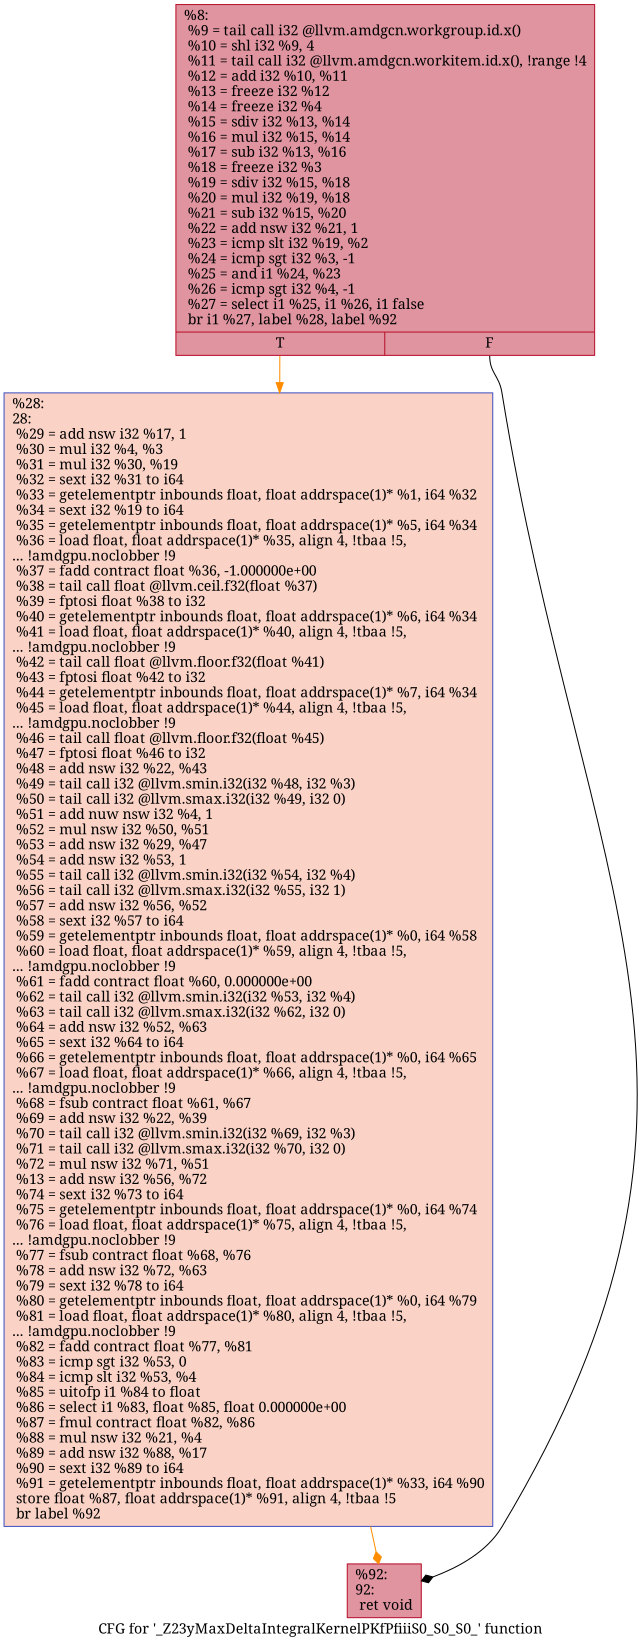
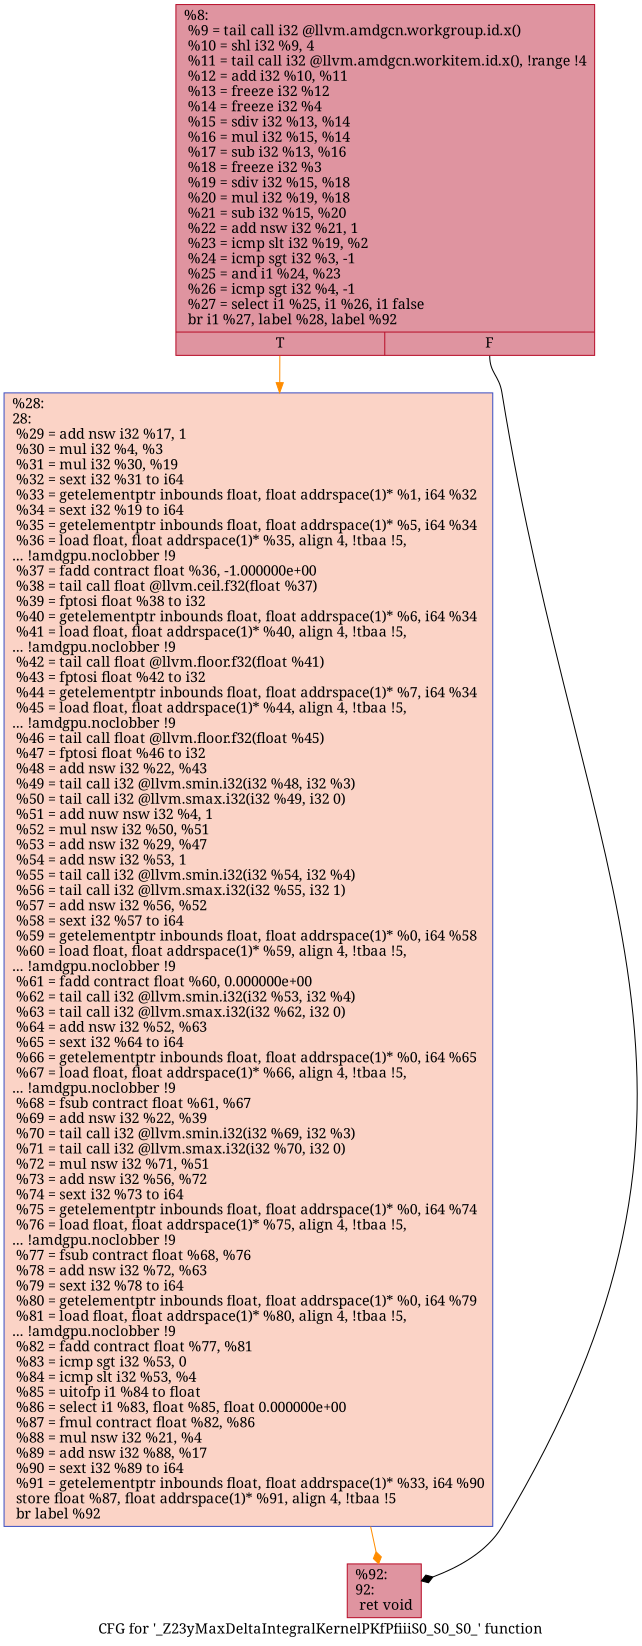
(110, 1180) -> (110, 1180)
